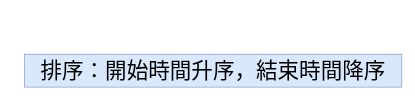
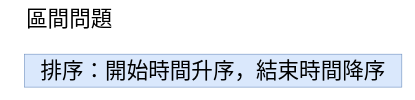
none -> (69, 18)
